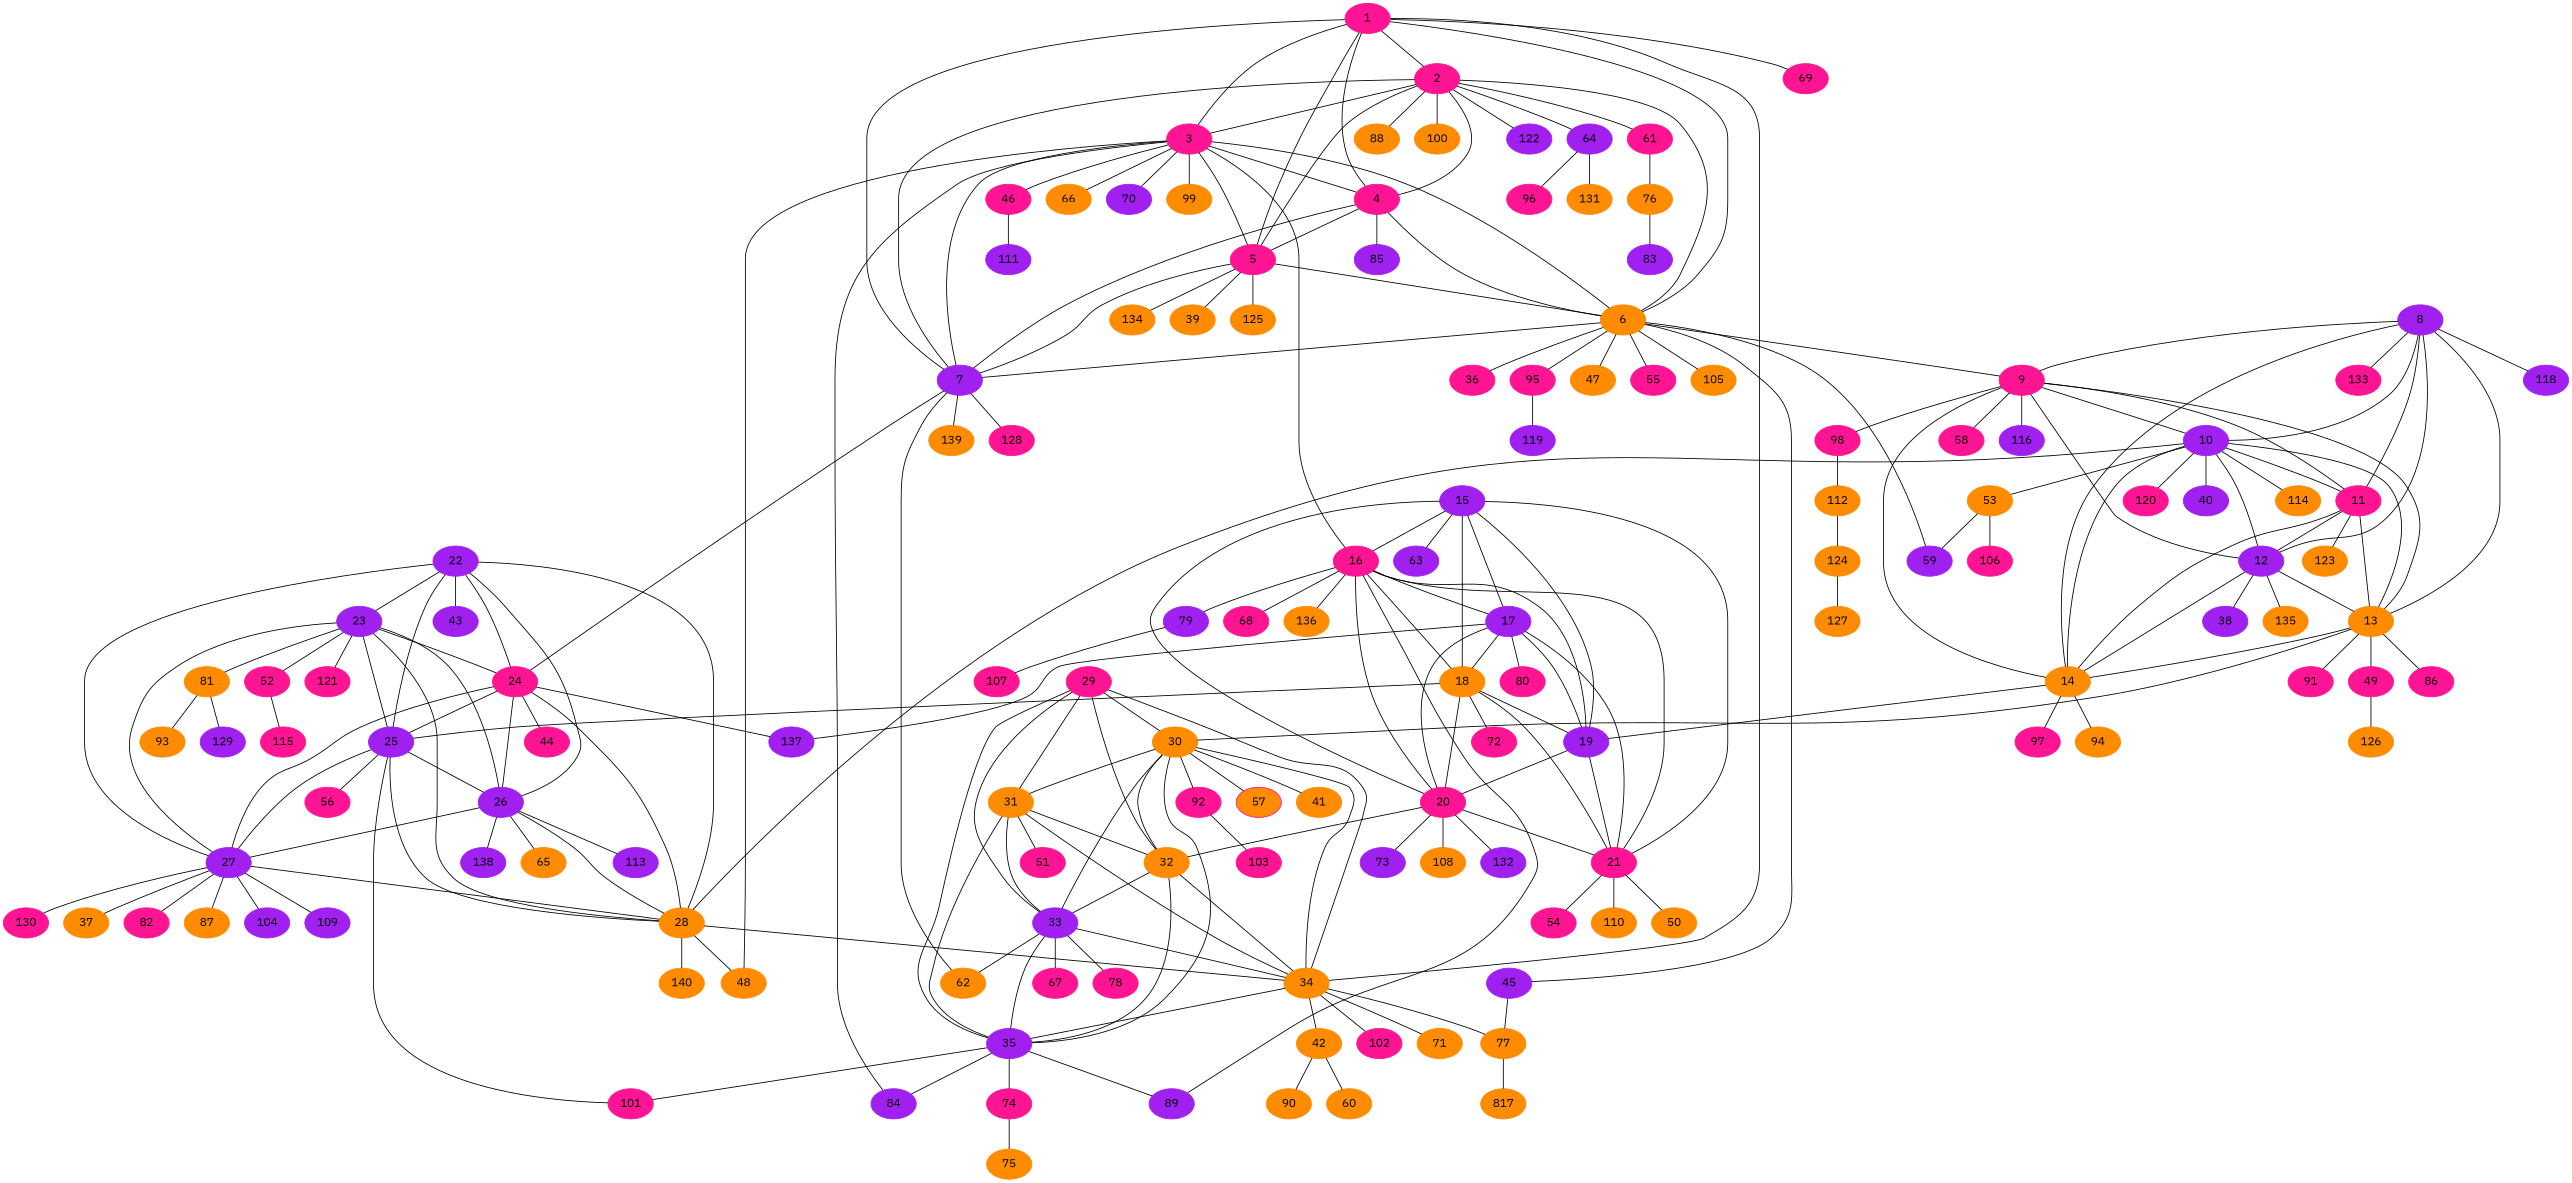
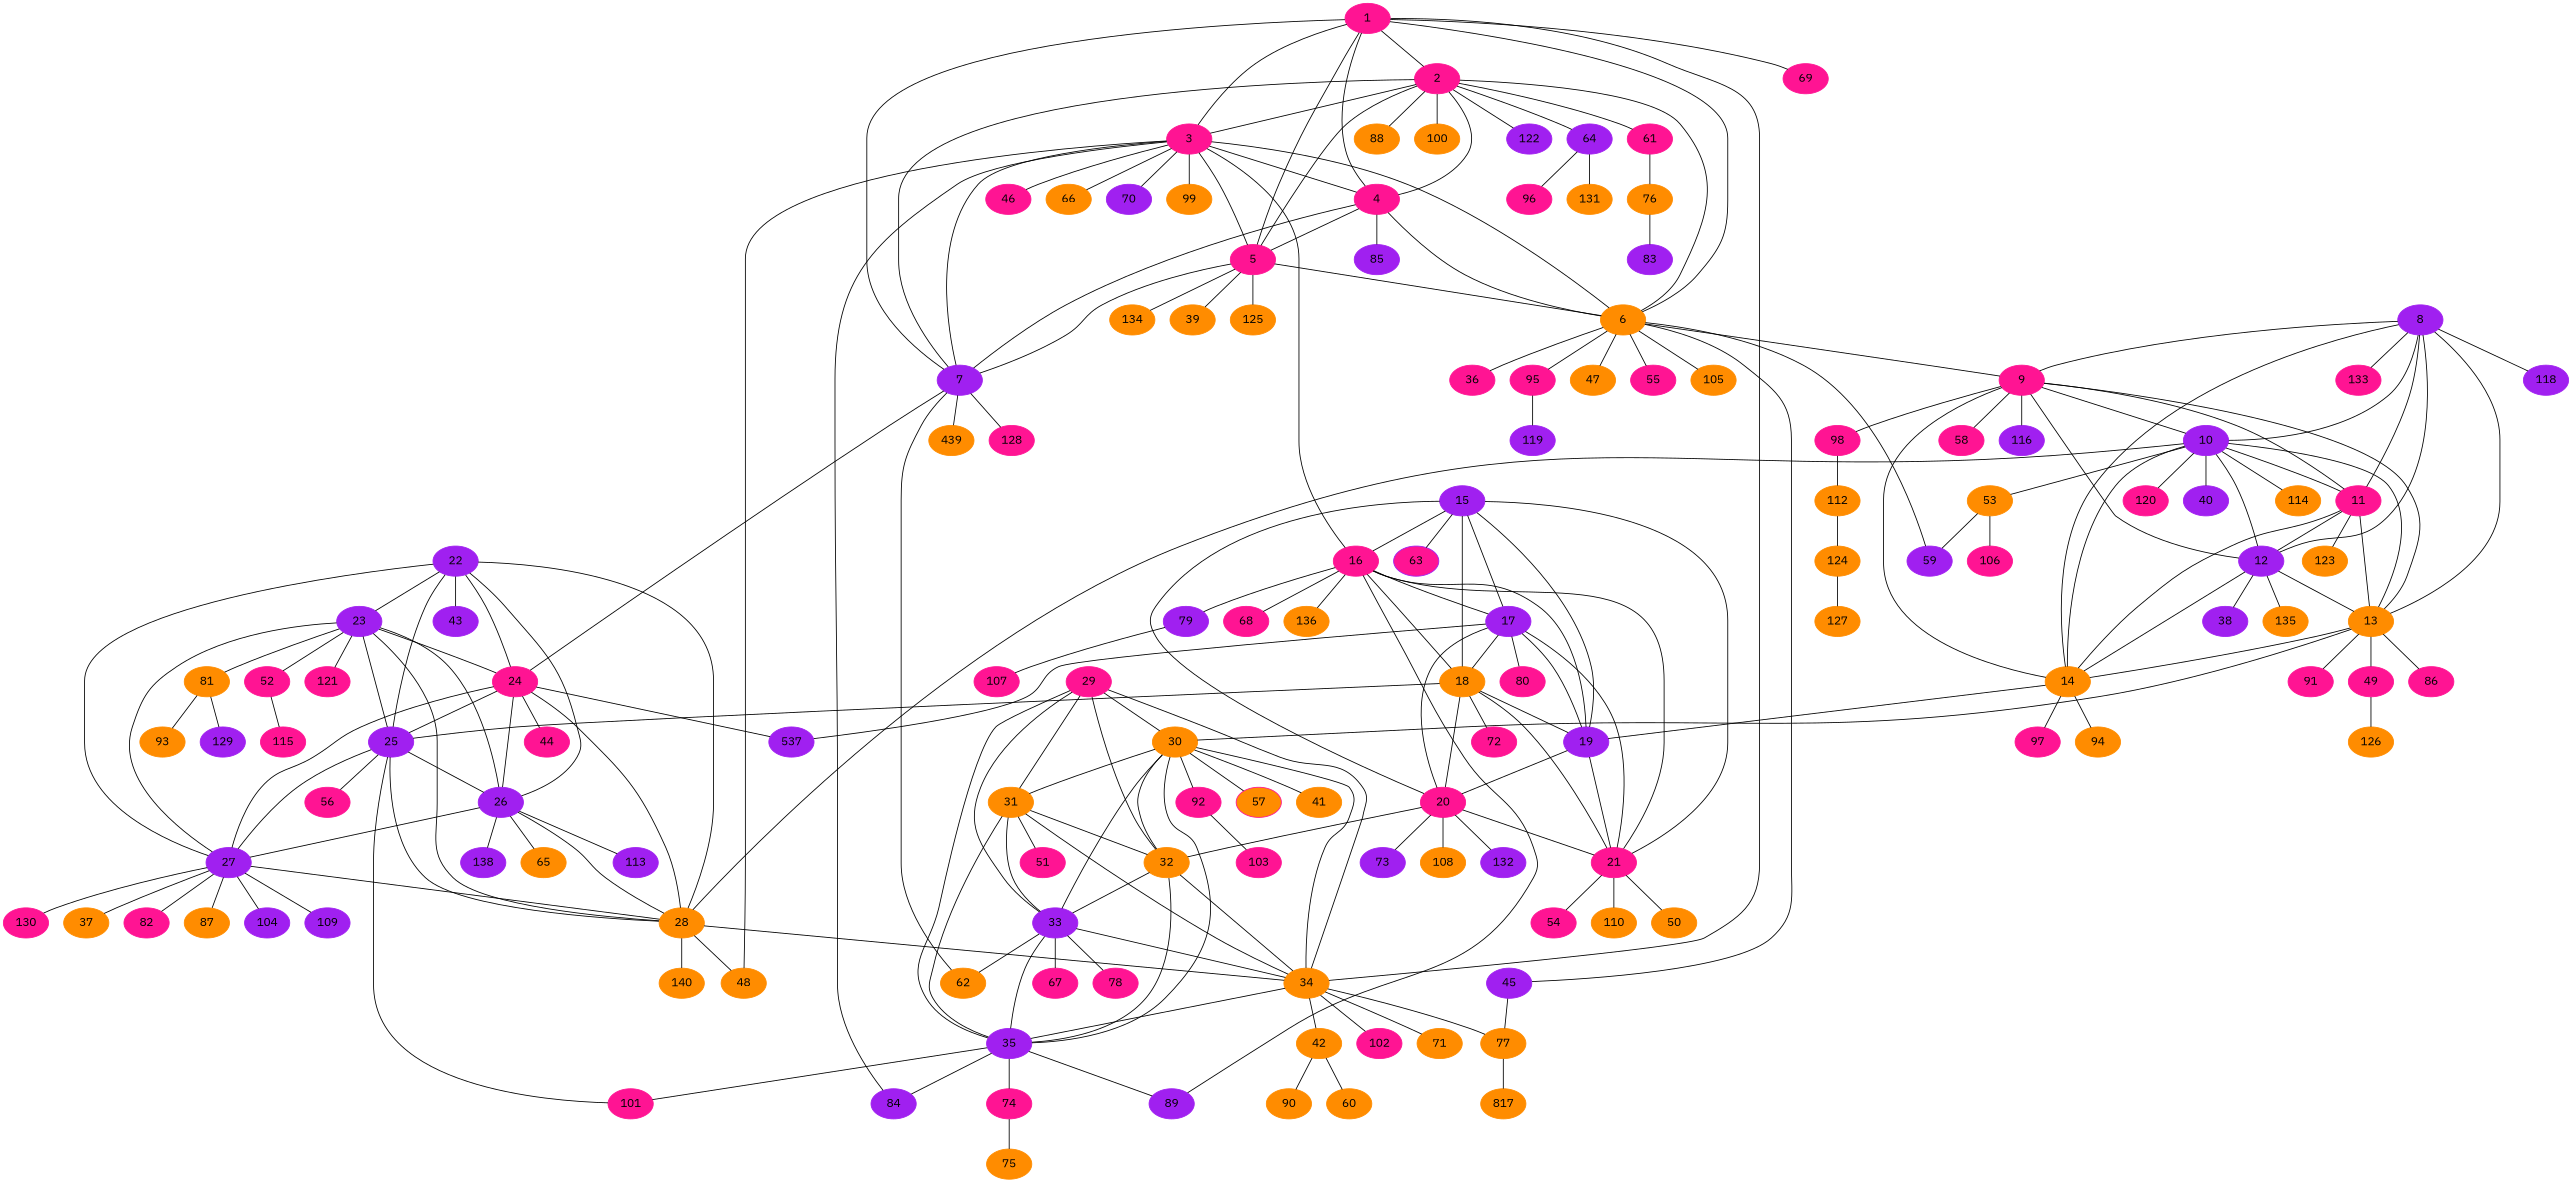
(1008, 260) -> none
(1291, 350) -> none
(951, 441) -> (951, 441)
(1416, 561) -> (1416, 561)
(1373, 696) -> none
(791, 742) -> (791, 742)
